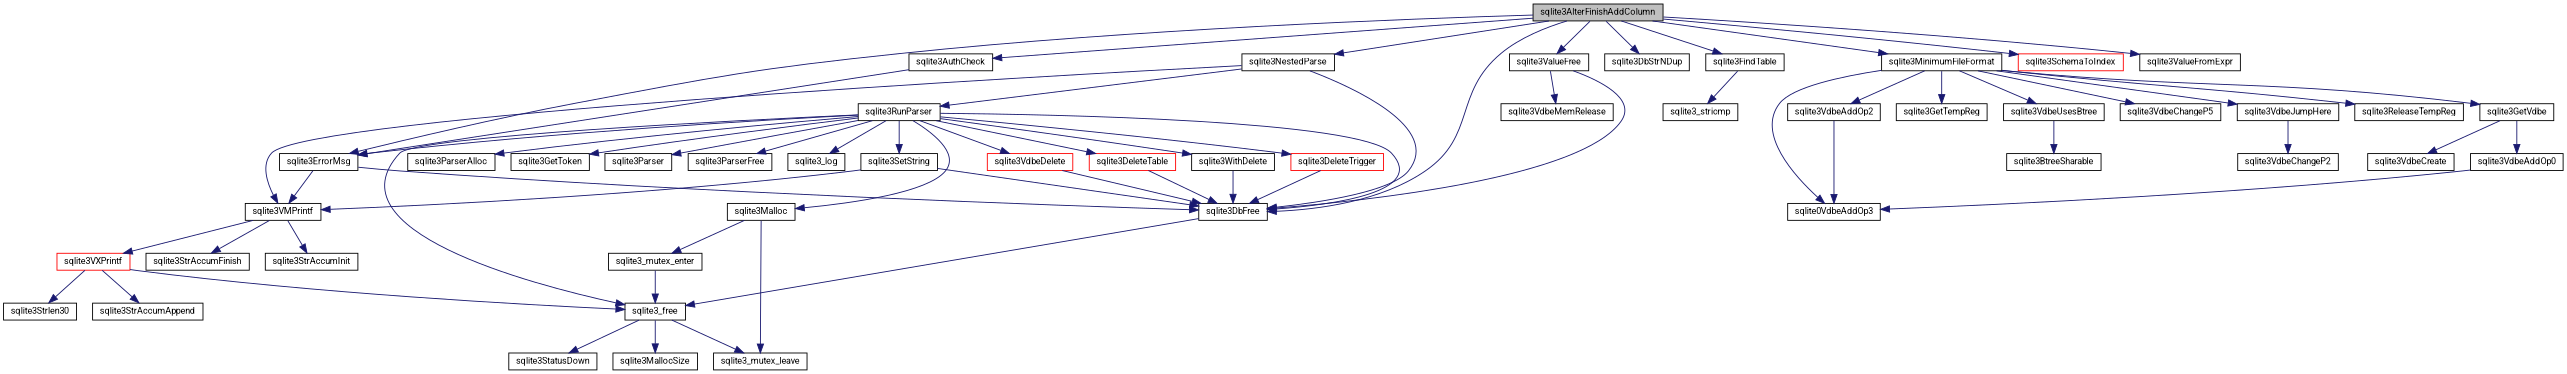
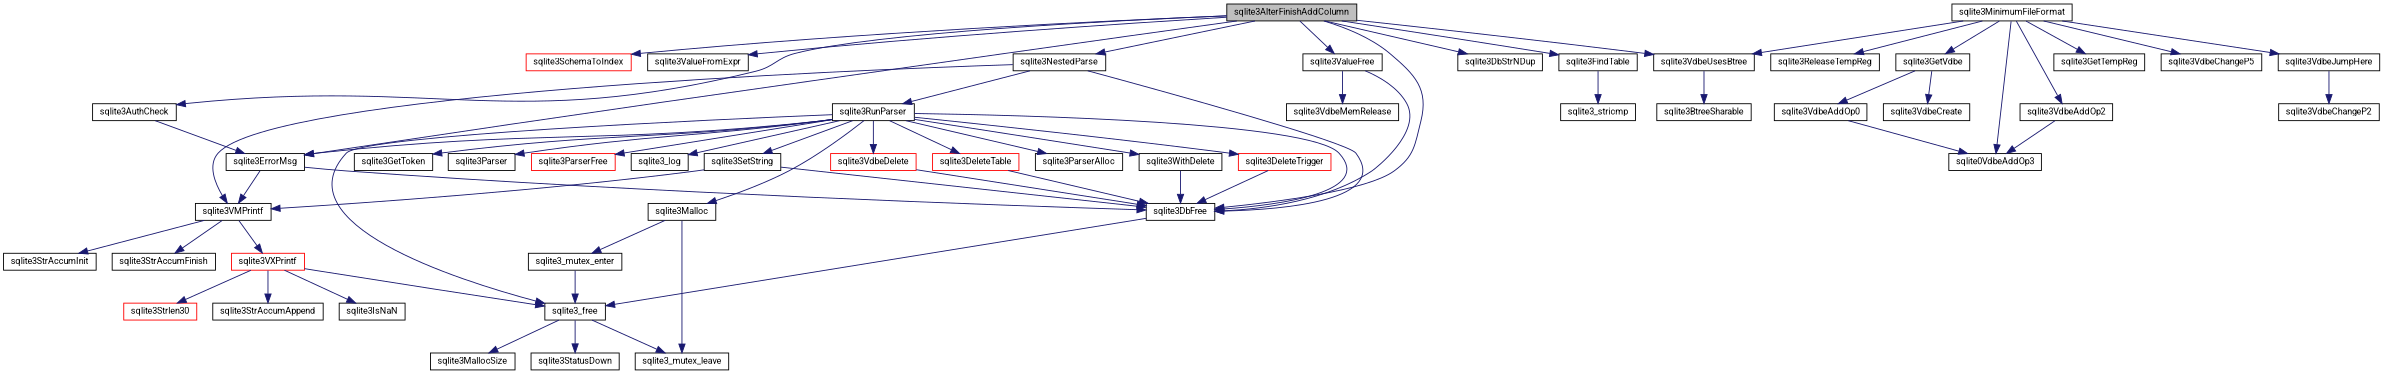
(1766, 37) -> (1501, 36)
(730, 162) -> (573, 162)
(40, 312) -> (160, 312)
none -> (372, 312)
